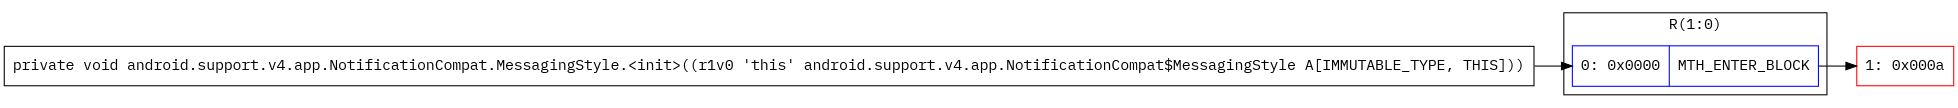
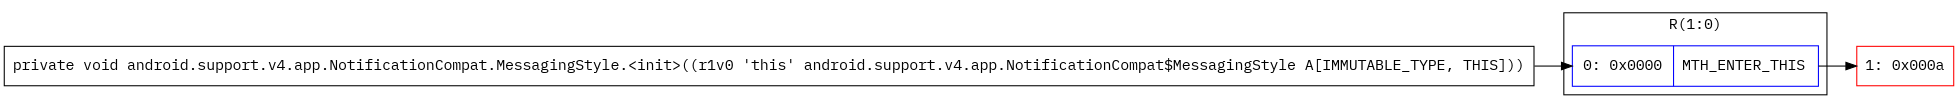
(1744, 66) -> (1744, 66)
